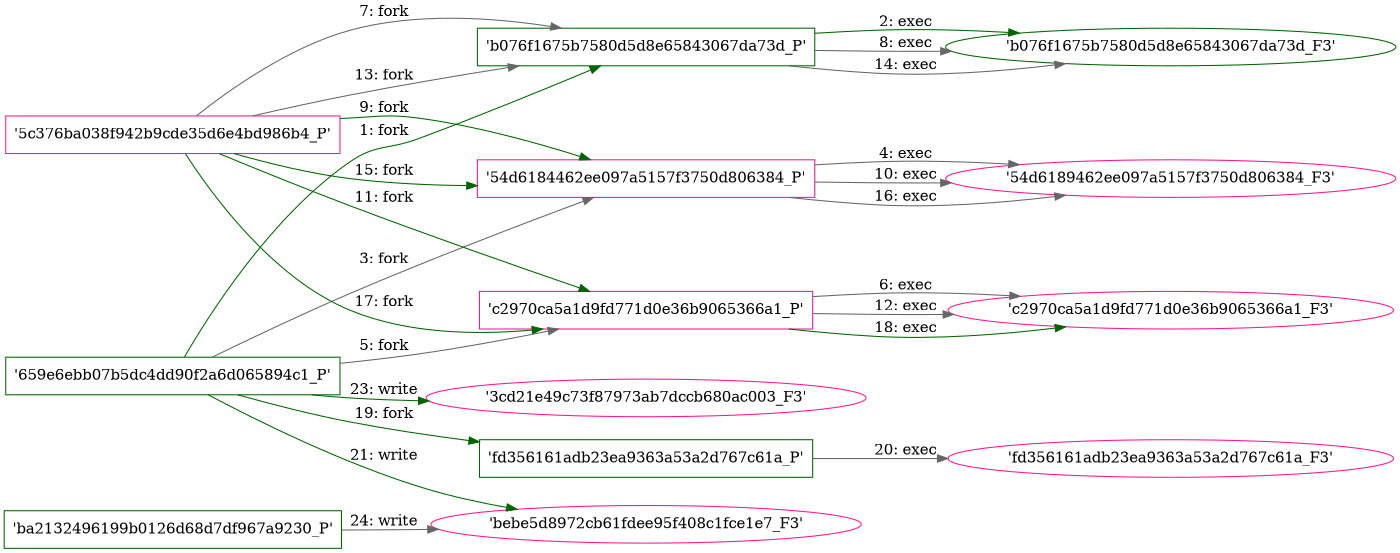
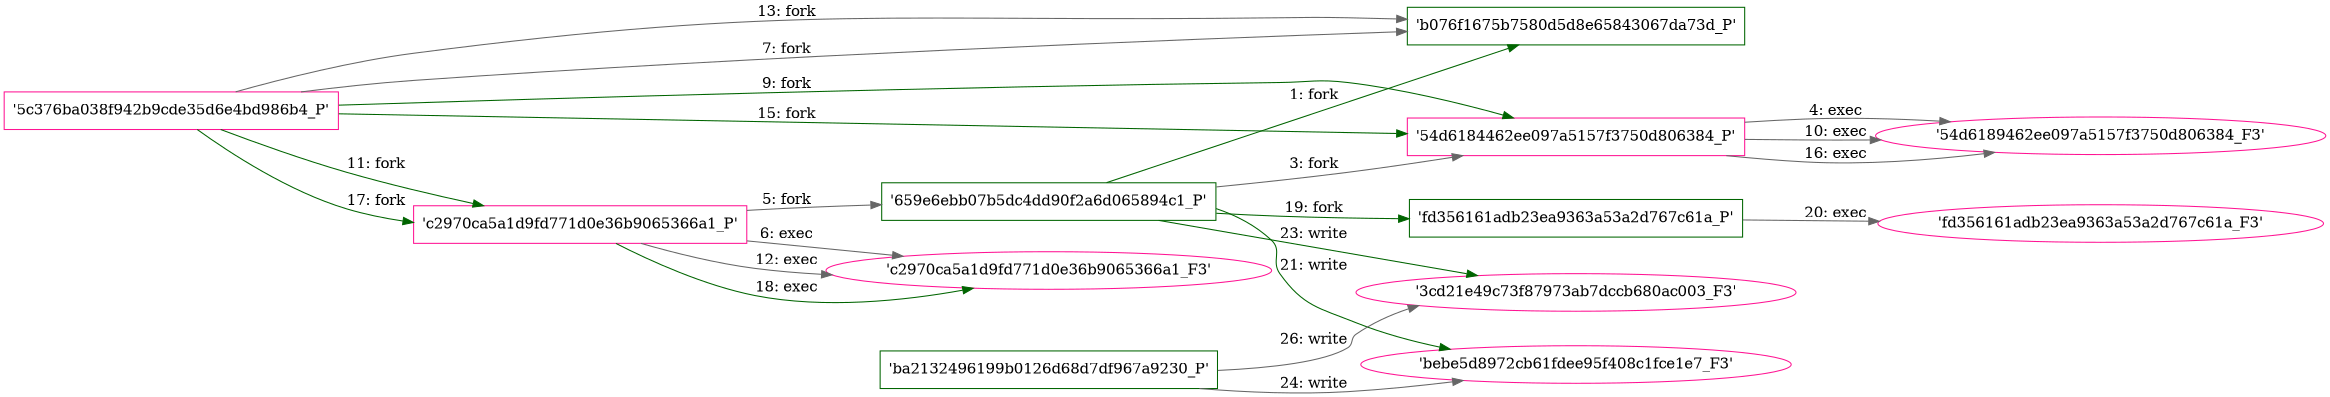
(1171, 47) -> none
(444, 350) -> (809, 207)
none -> (1321, 358)
